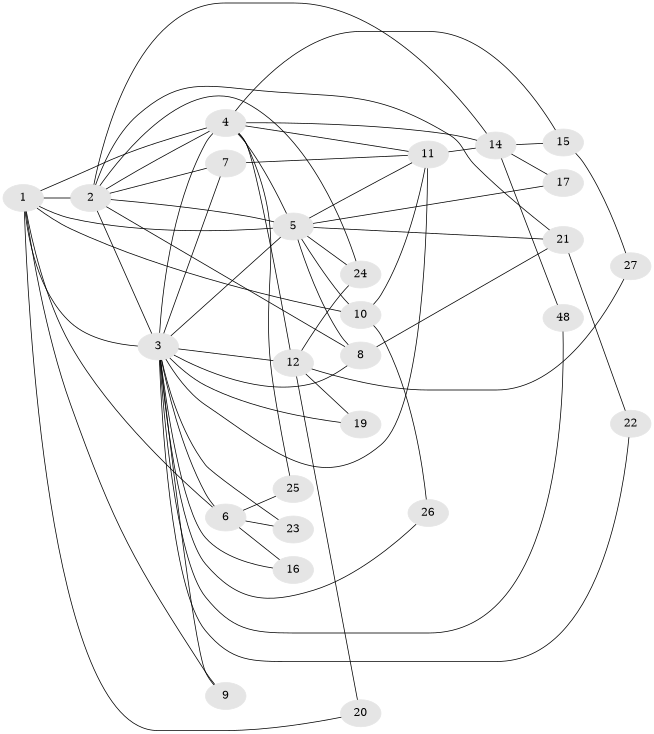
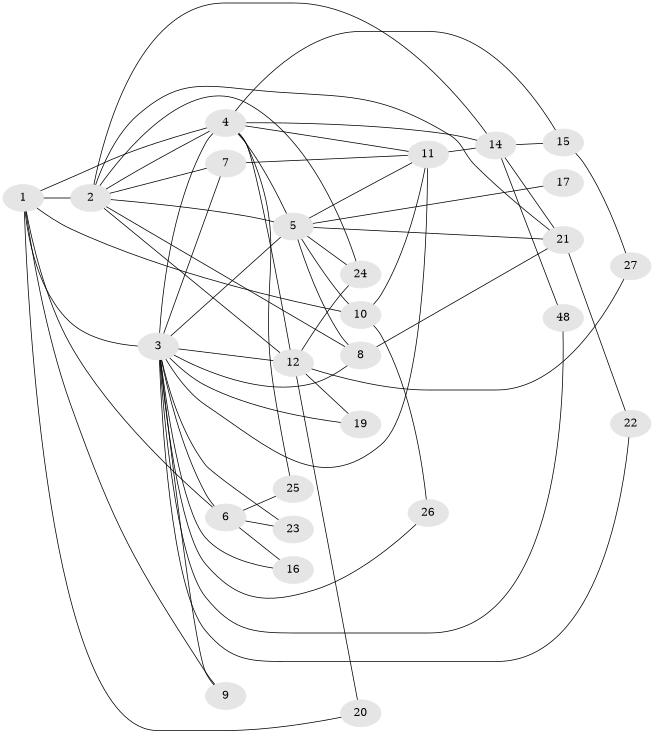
(529, 164) -> (531, 195)
(155, 229) -> none
(124, 272) -> (192, 281)
